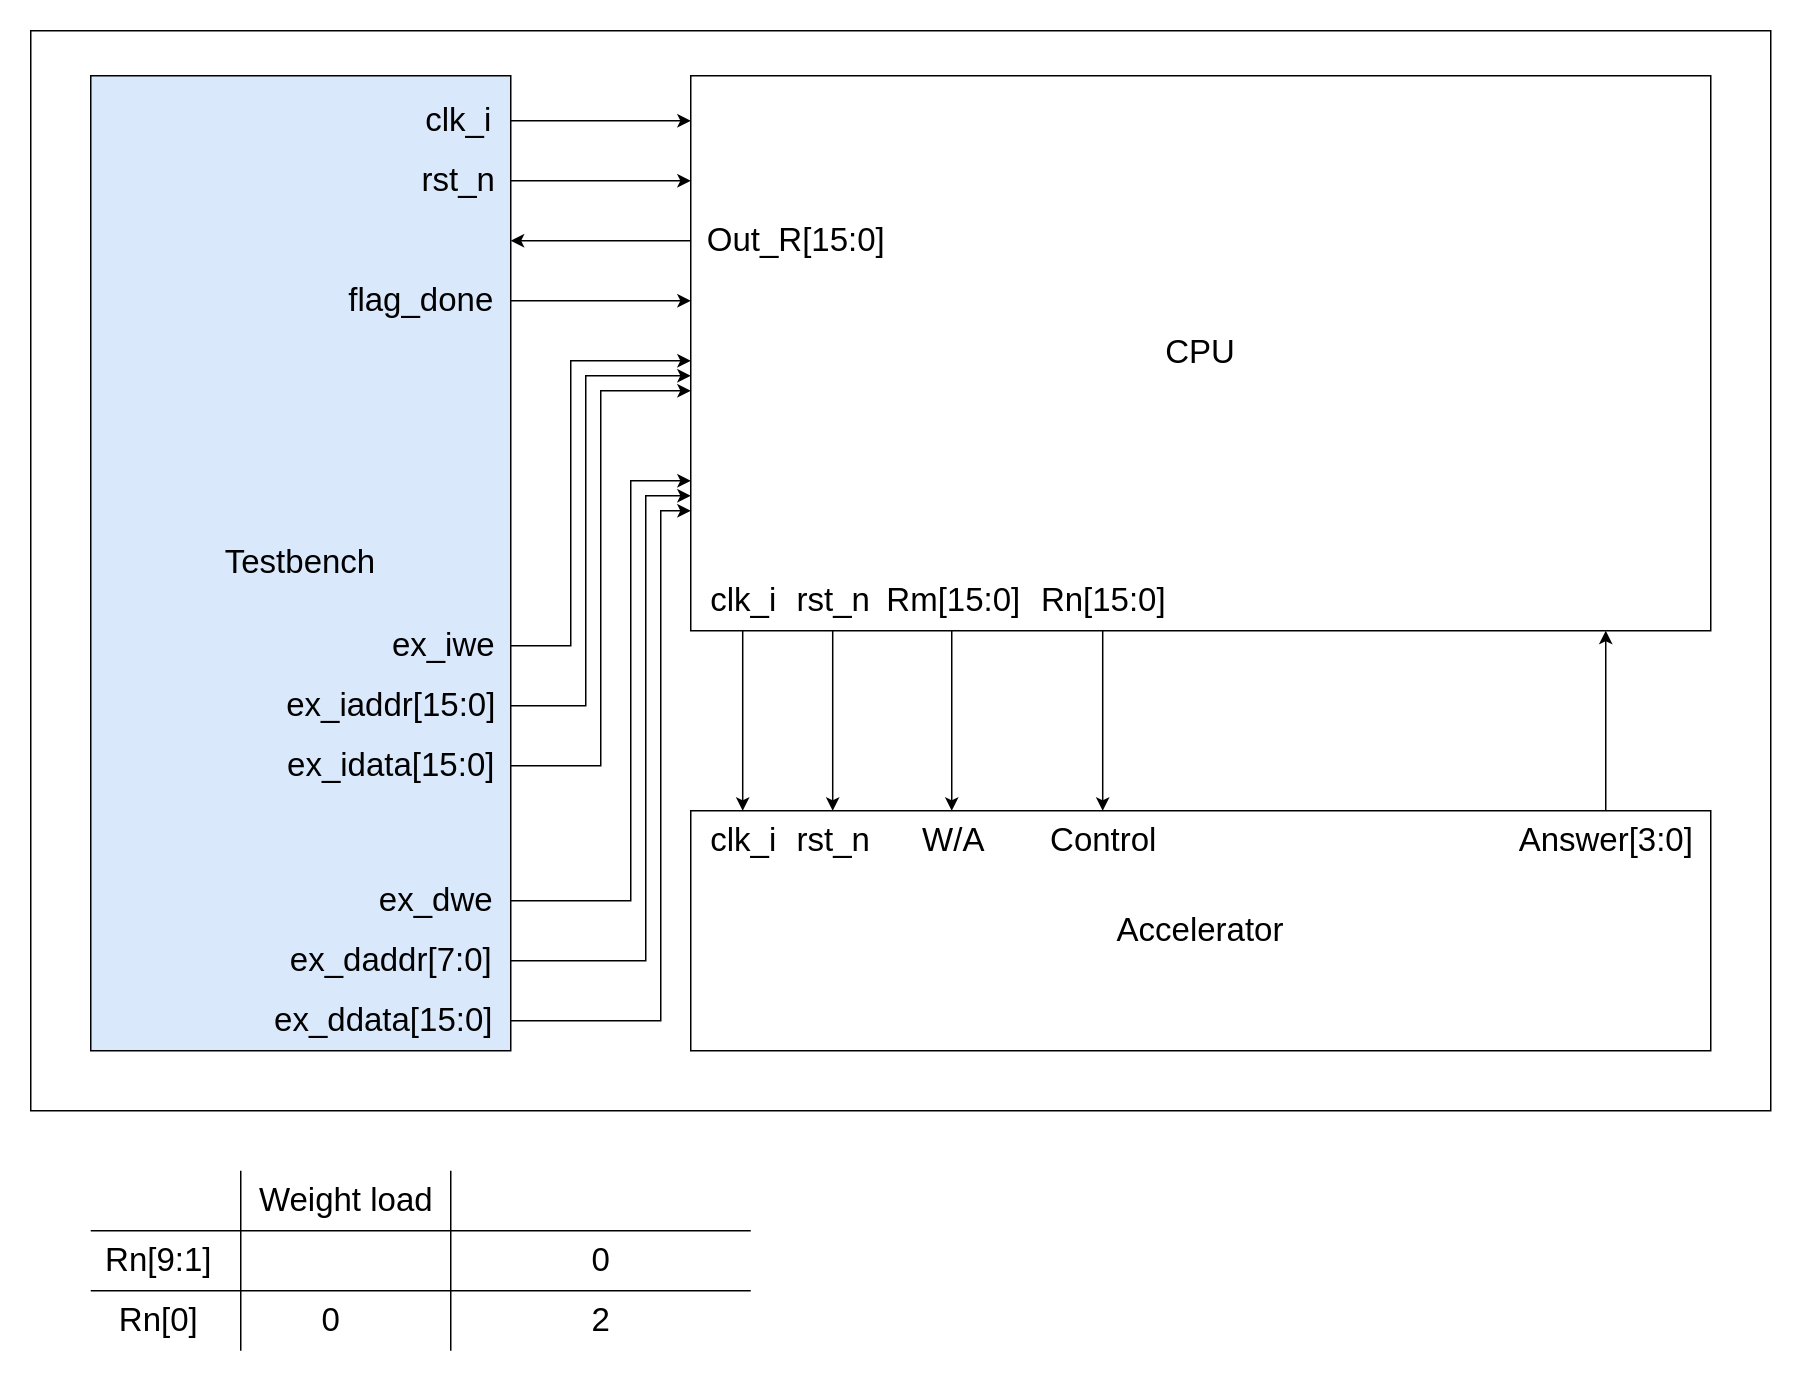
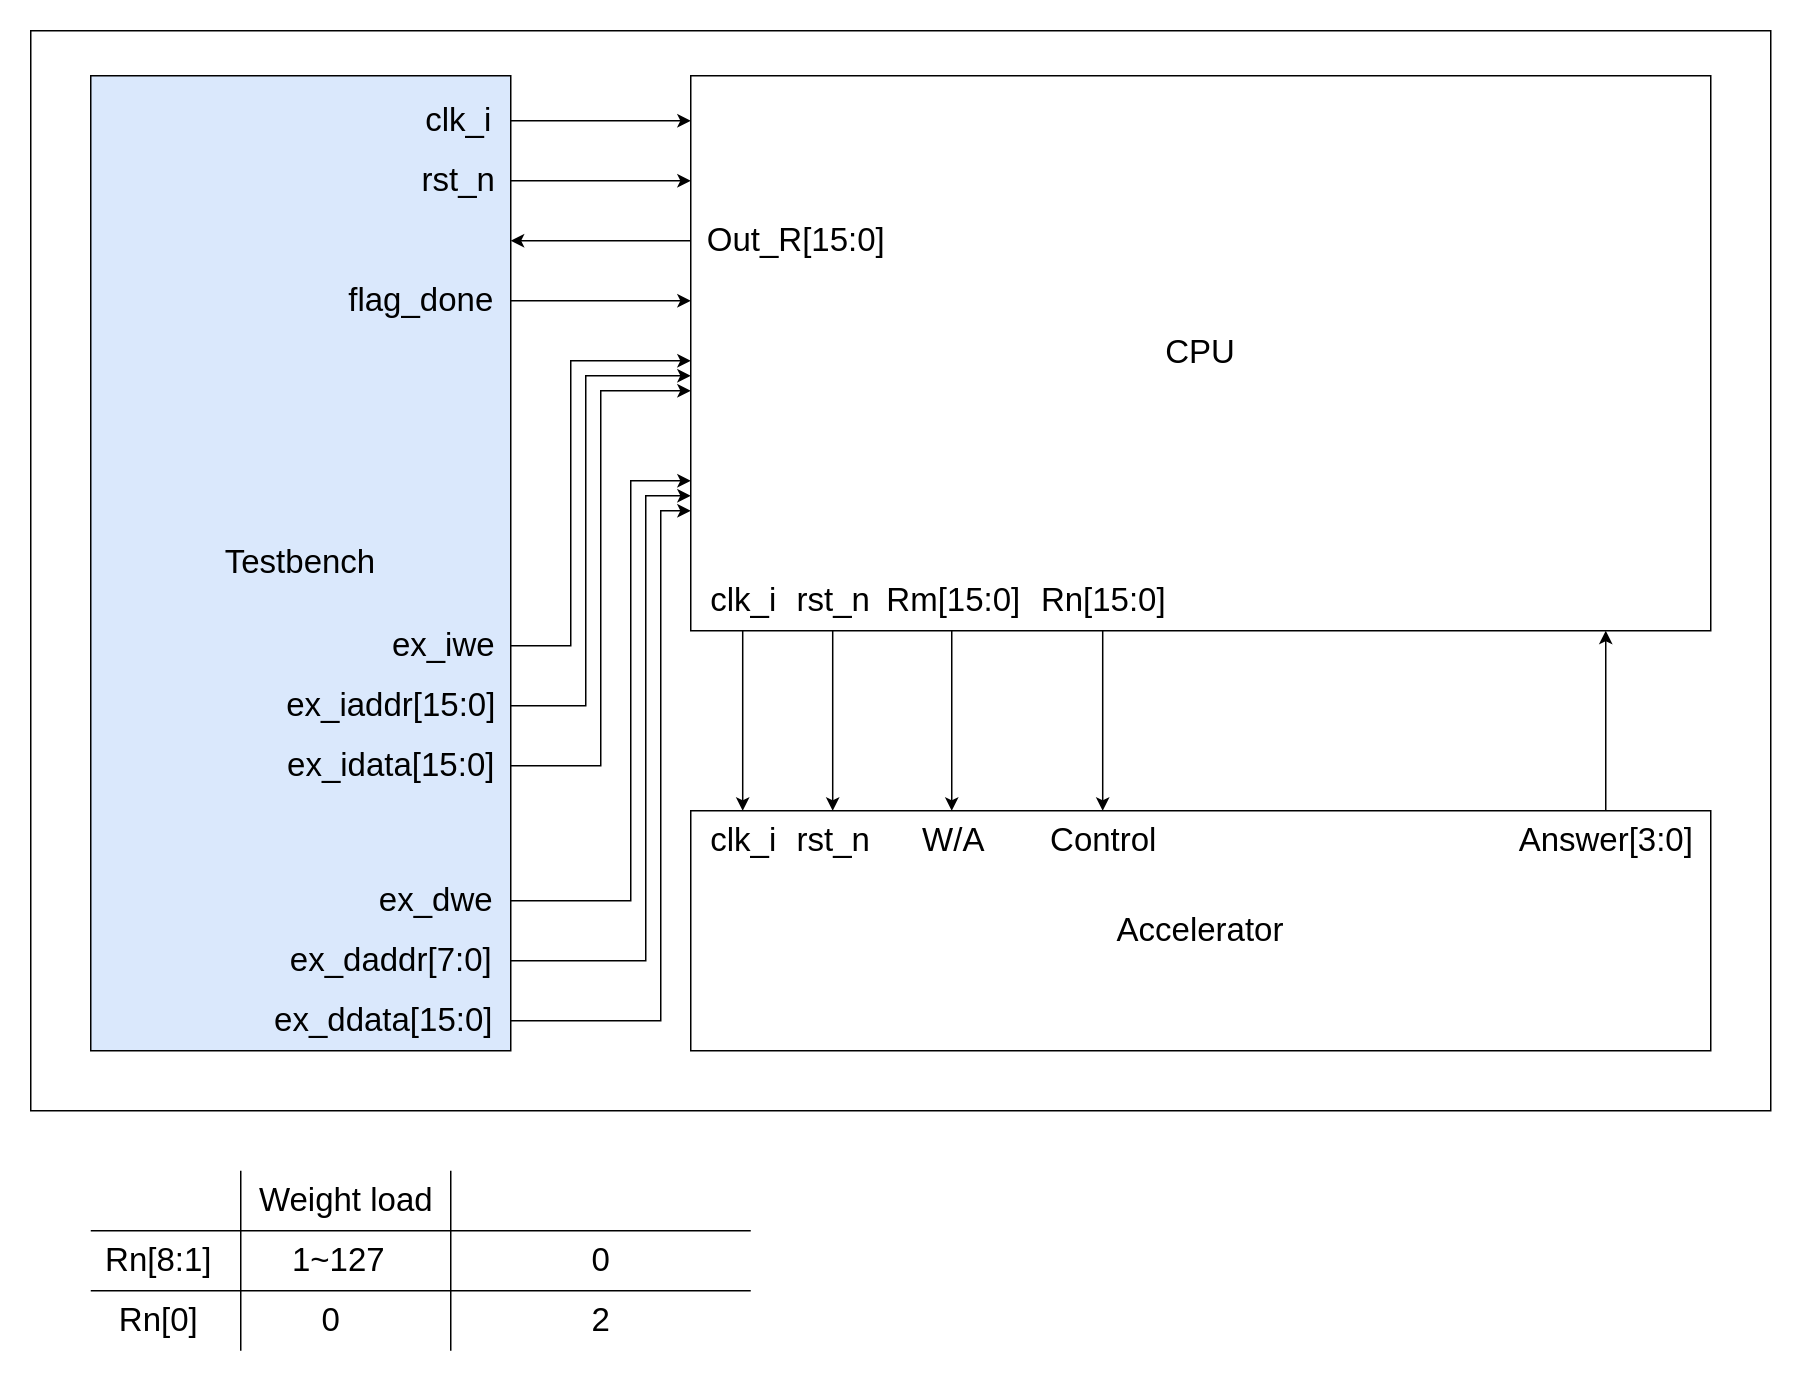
(159, 1261) -> (159, 1261)
none -> (338, 1261)
